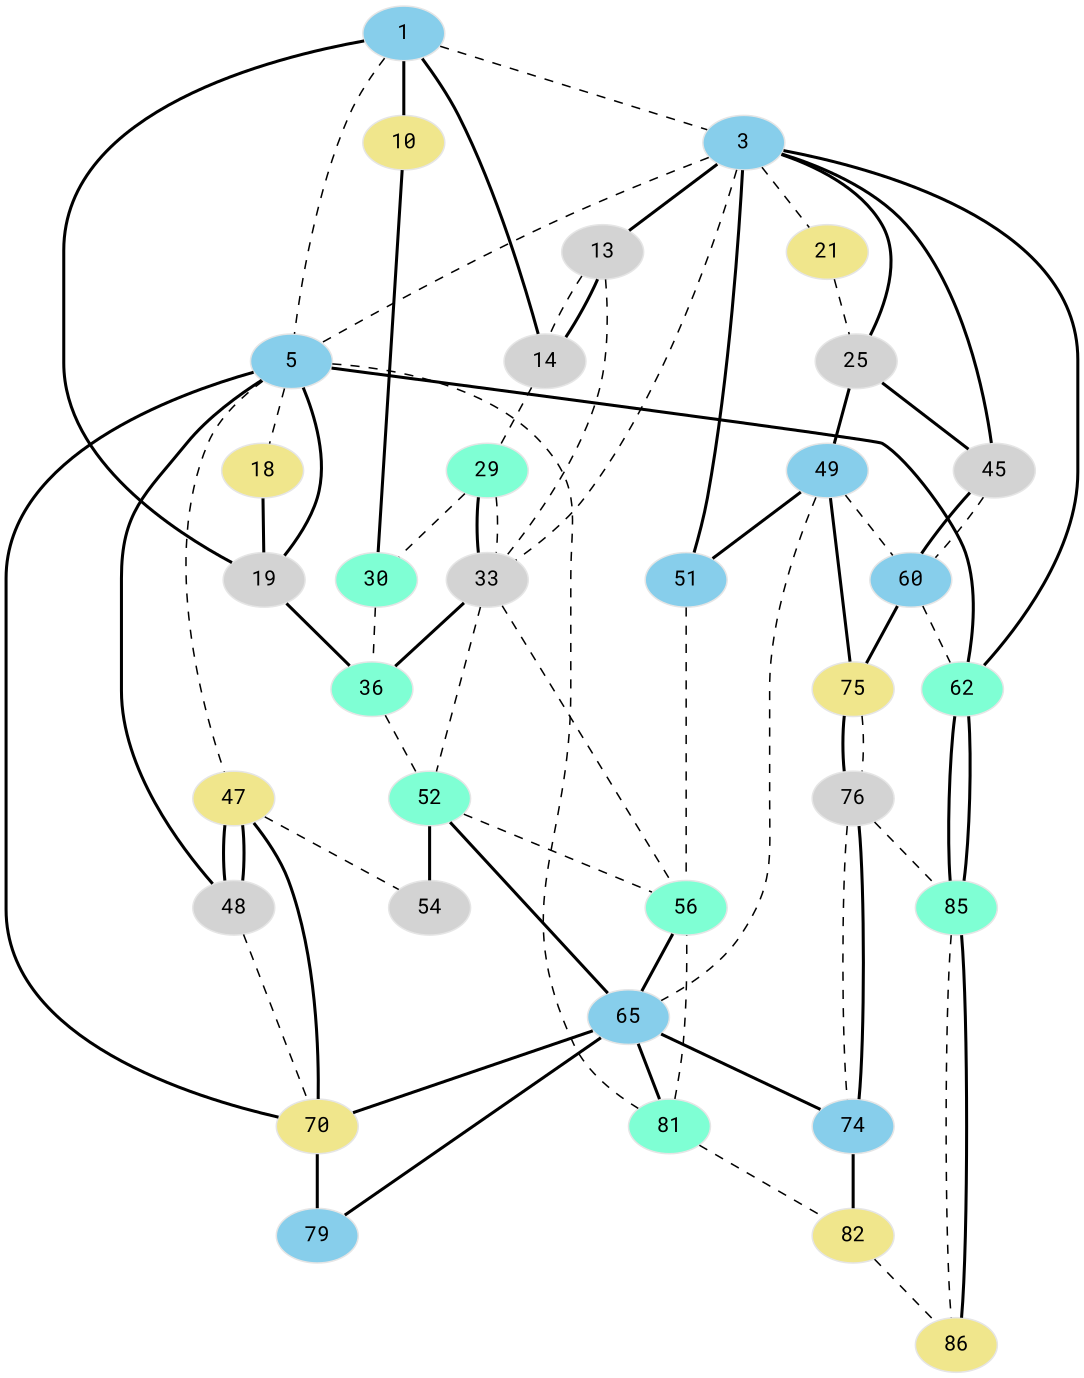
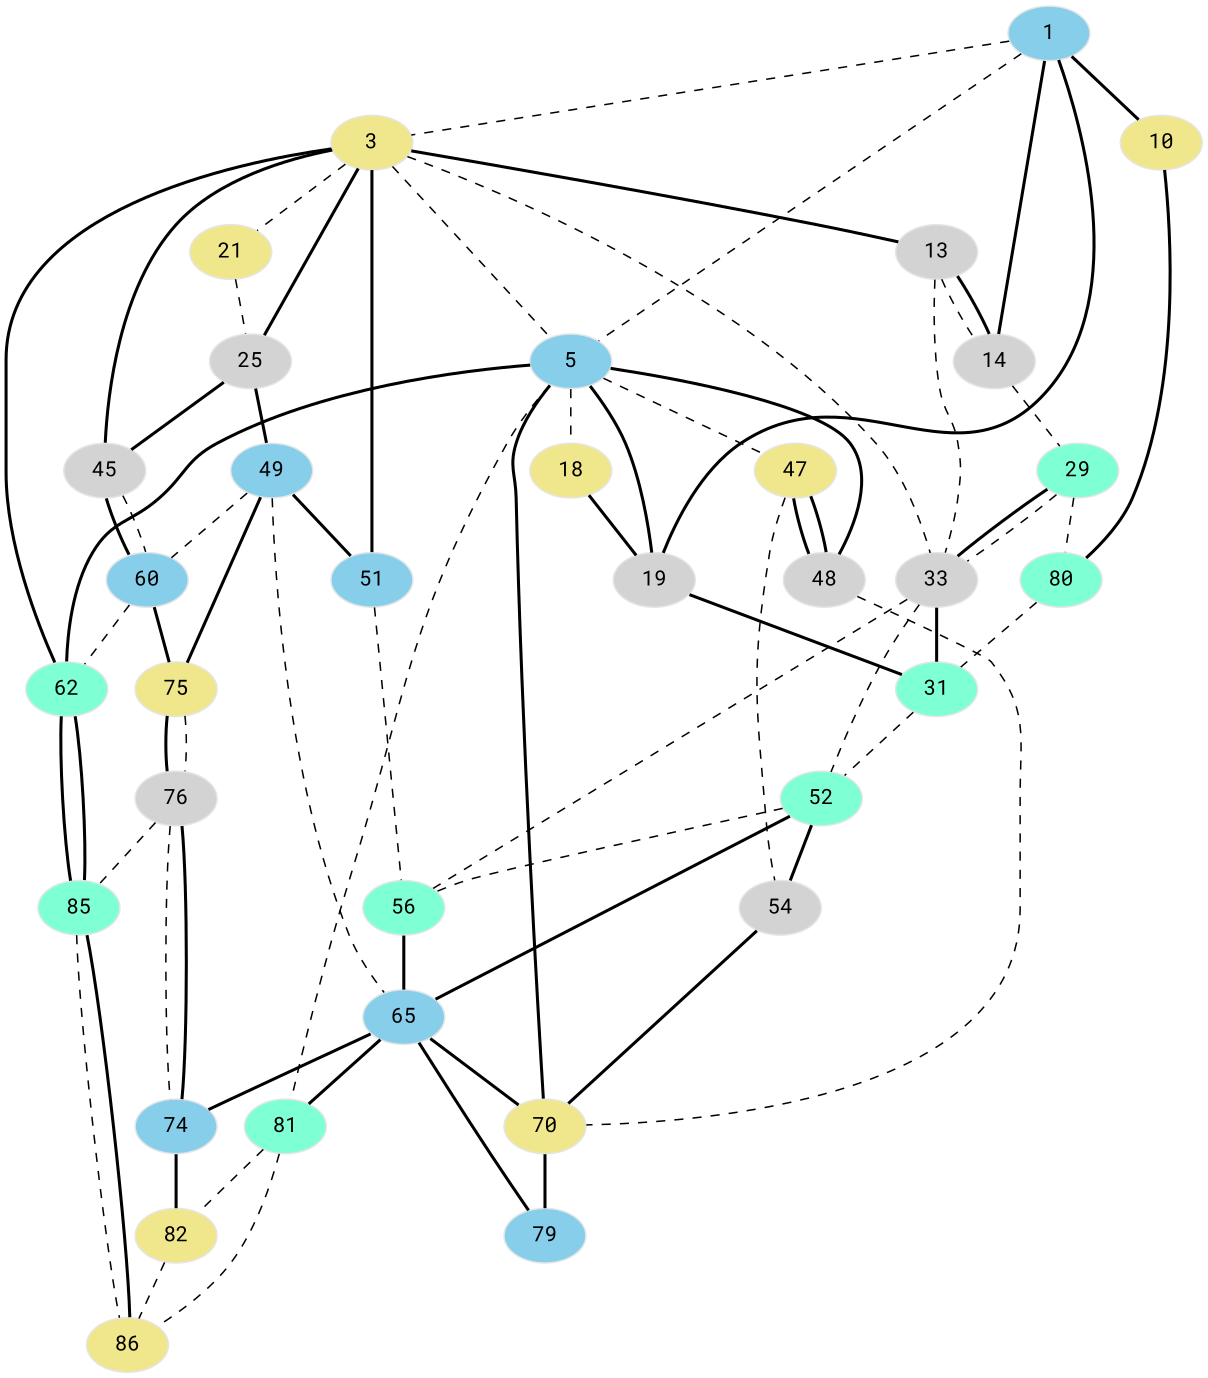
(744, 143) -> (372, 143)
(376, 580) -> (1061, 580)
(372, 689) -> (937, 689)
(308, 955) -> (663, 1017)
(685, 1017) -> (237, 1253)
